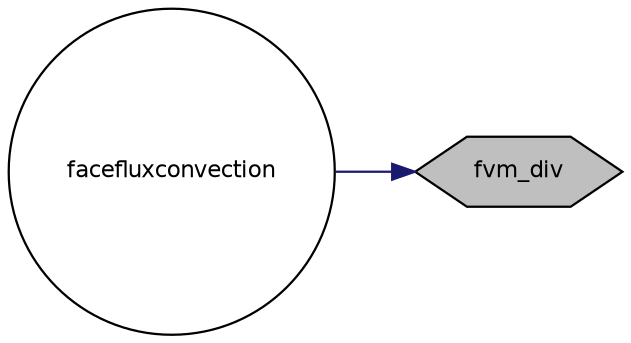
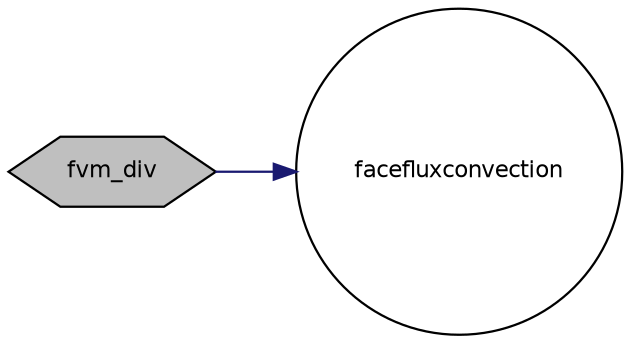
(364, 172) -> (245, 172)
